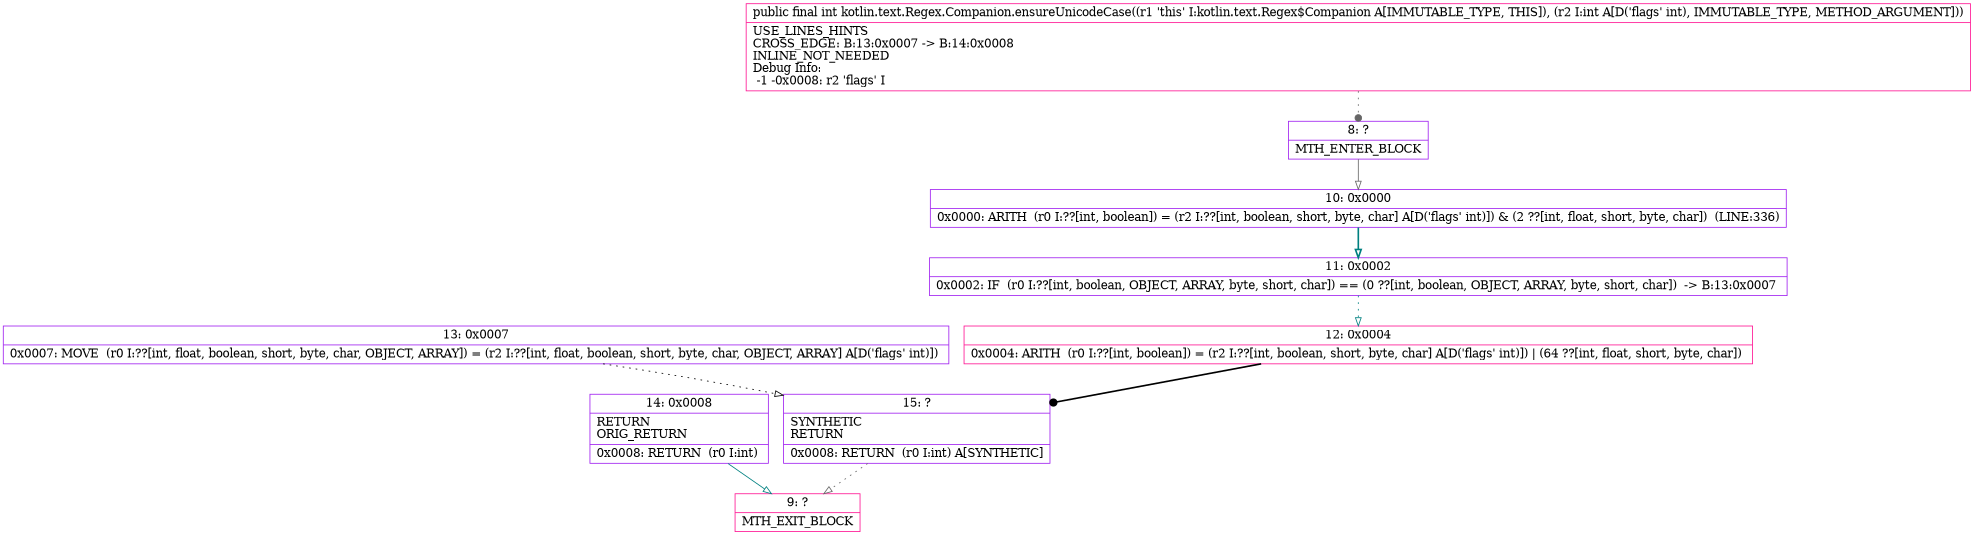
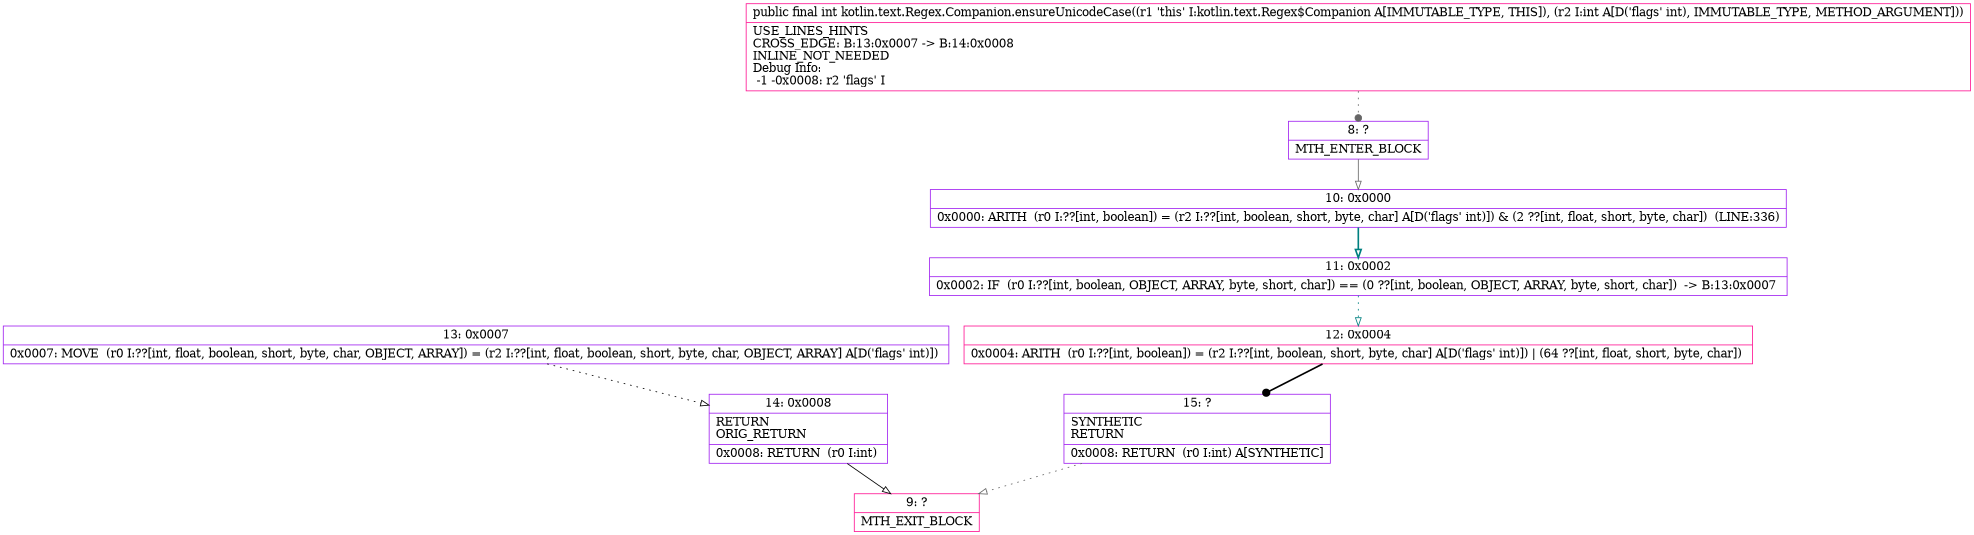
(689, 378) -> (624, 383)
(746, 476) -> (866, 476)
